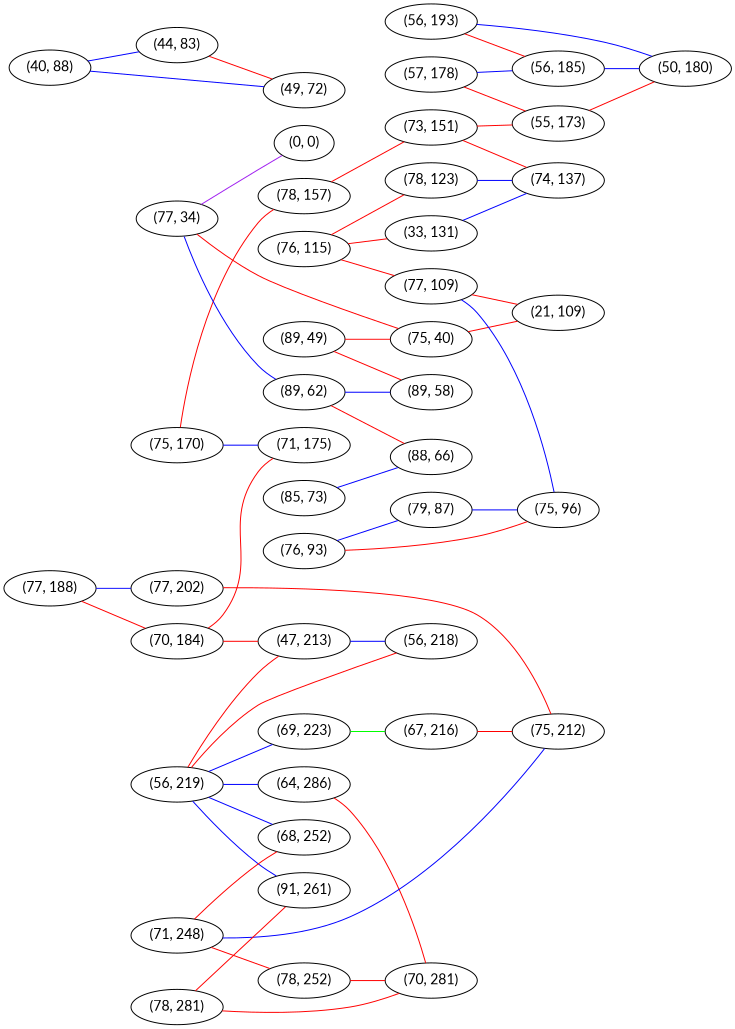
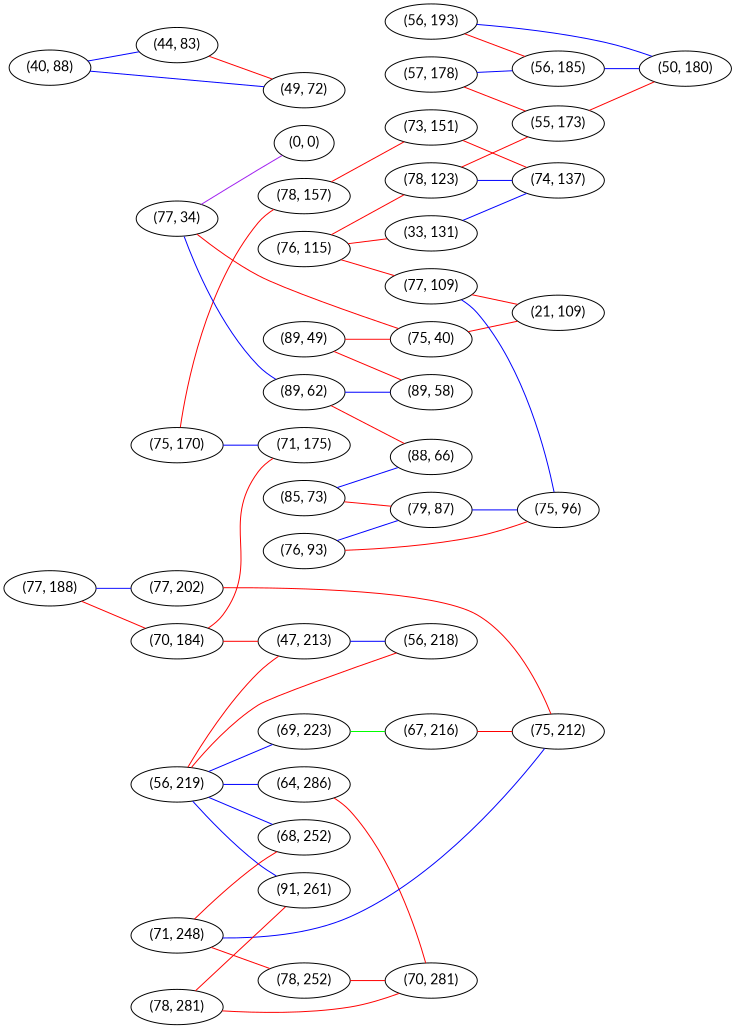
(495, 126) -> (501, 149)
none -> (368, 504)
